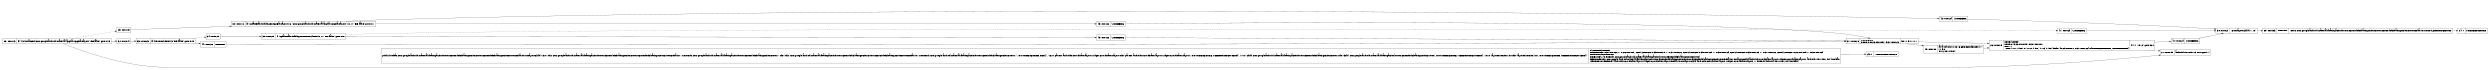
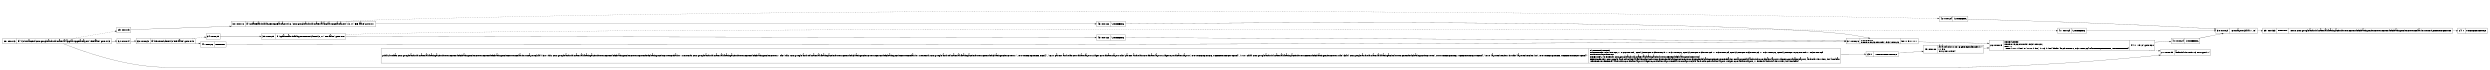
(1142, 11) -> (1142, 11)
(1914, 45) -> (1910, 52)
